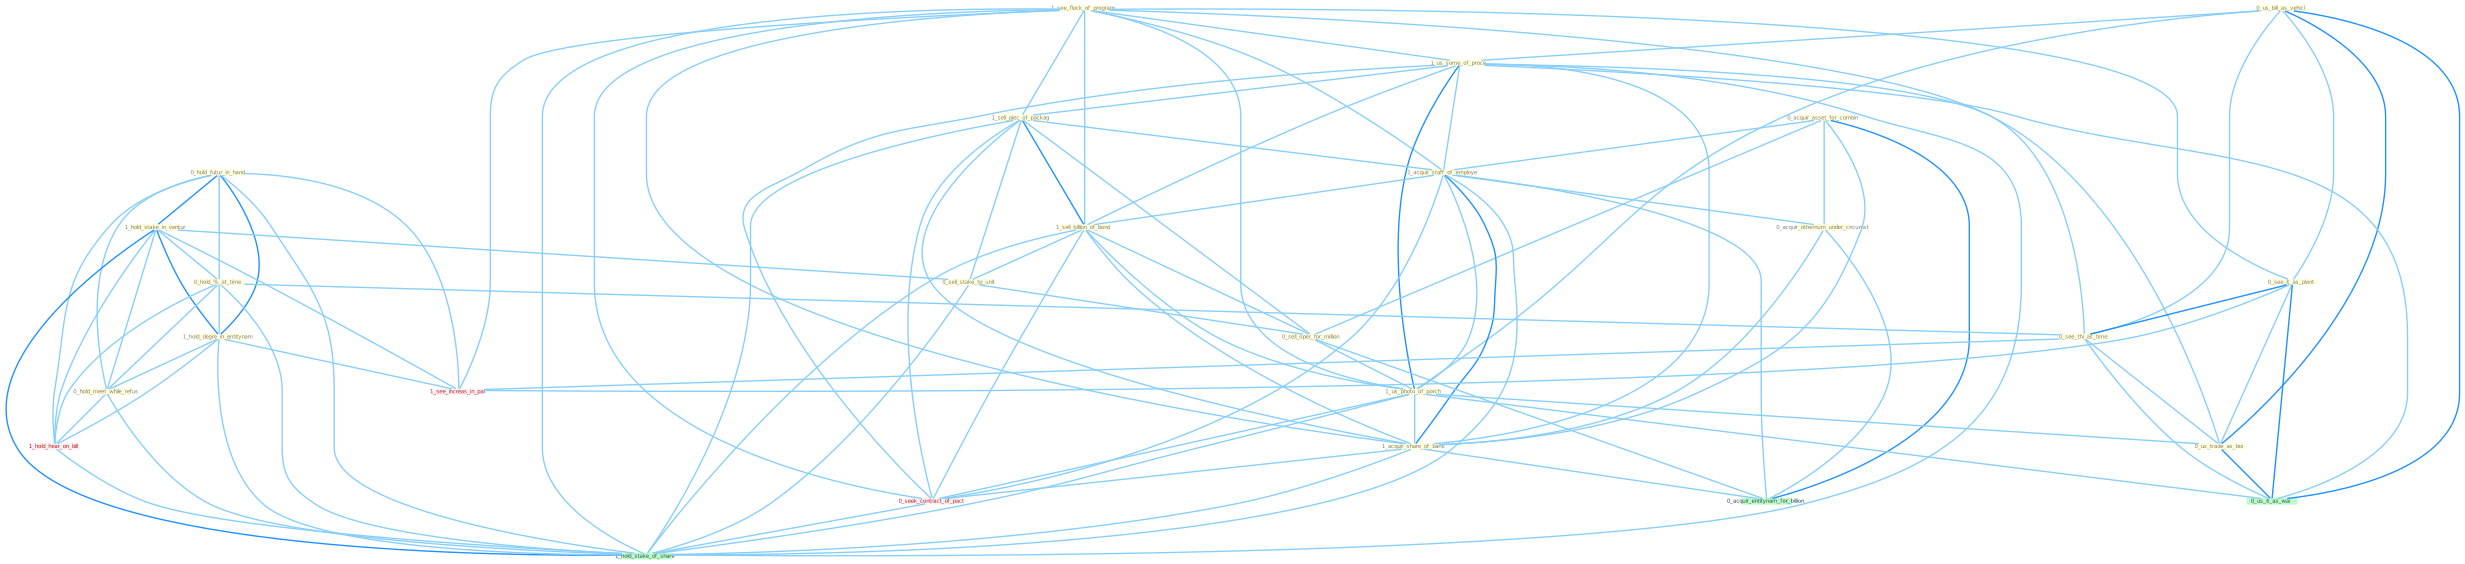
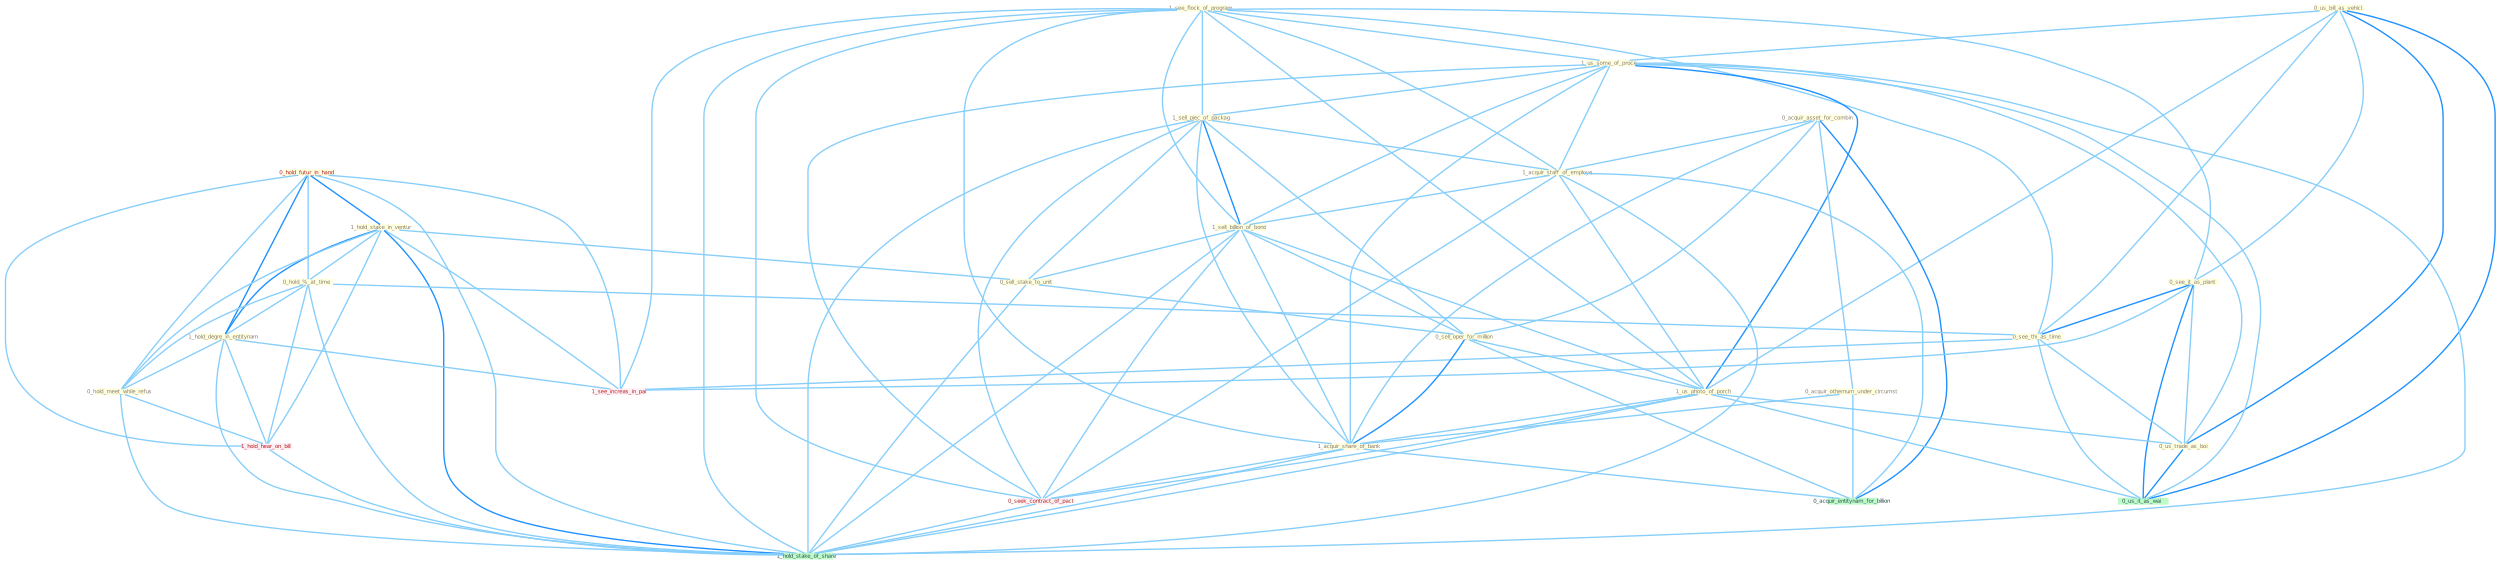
(219, 173) -> (308, 173)
(1661, 204) -> none
(1494, 305) -> (1416, 399)
